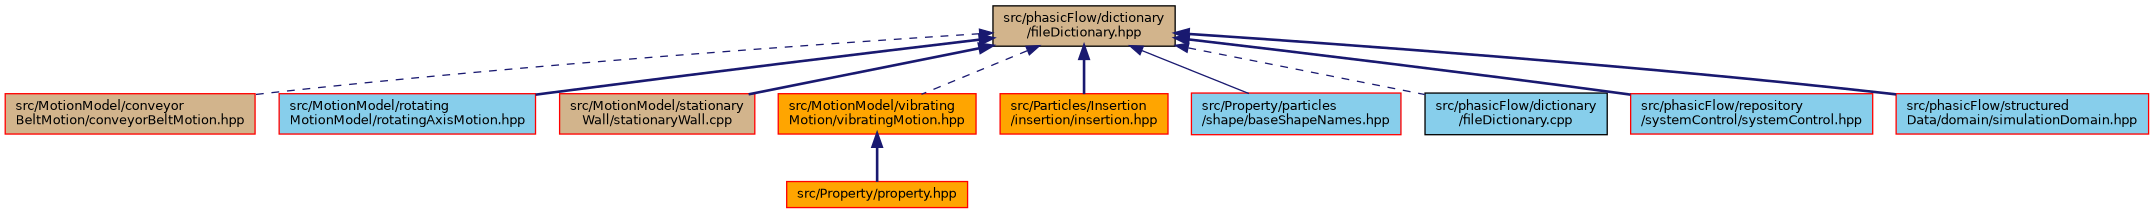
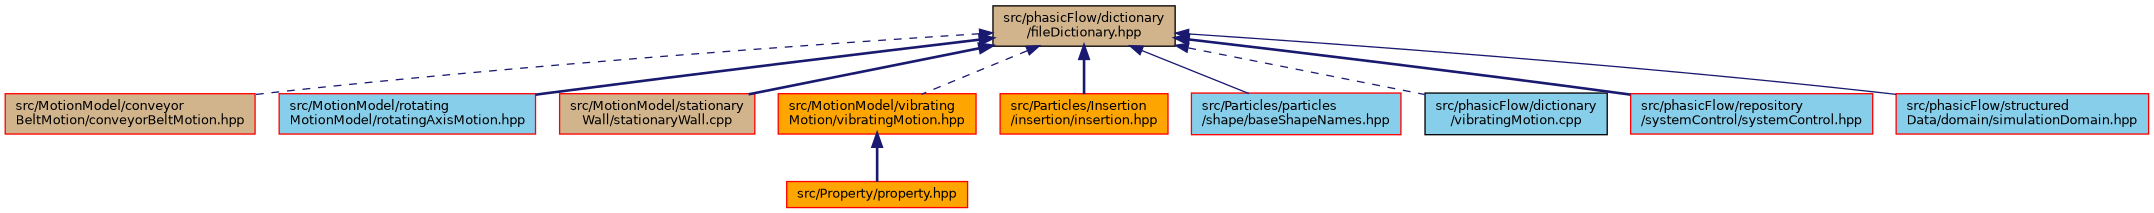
(1543, 60) -> (1543, 60)
(1296, 114) -> (1296, 114)
(1516, 114) -> (1516, 114)
